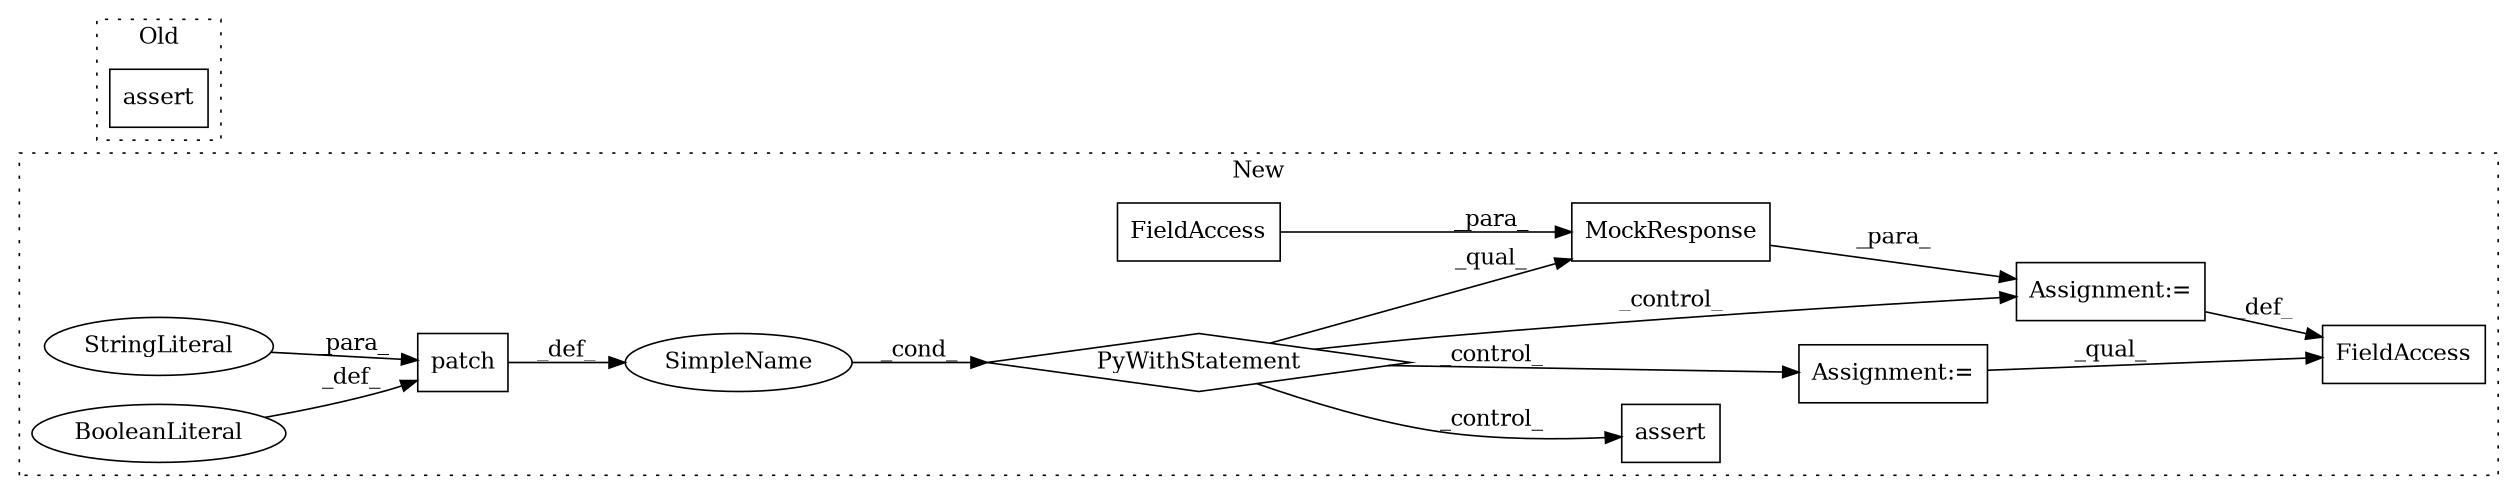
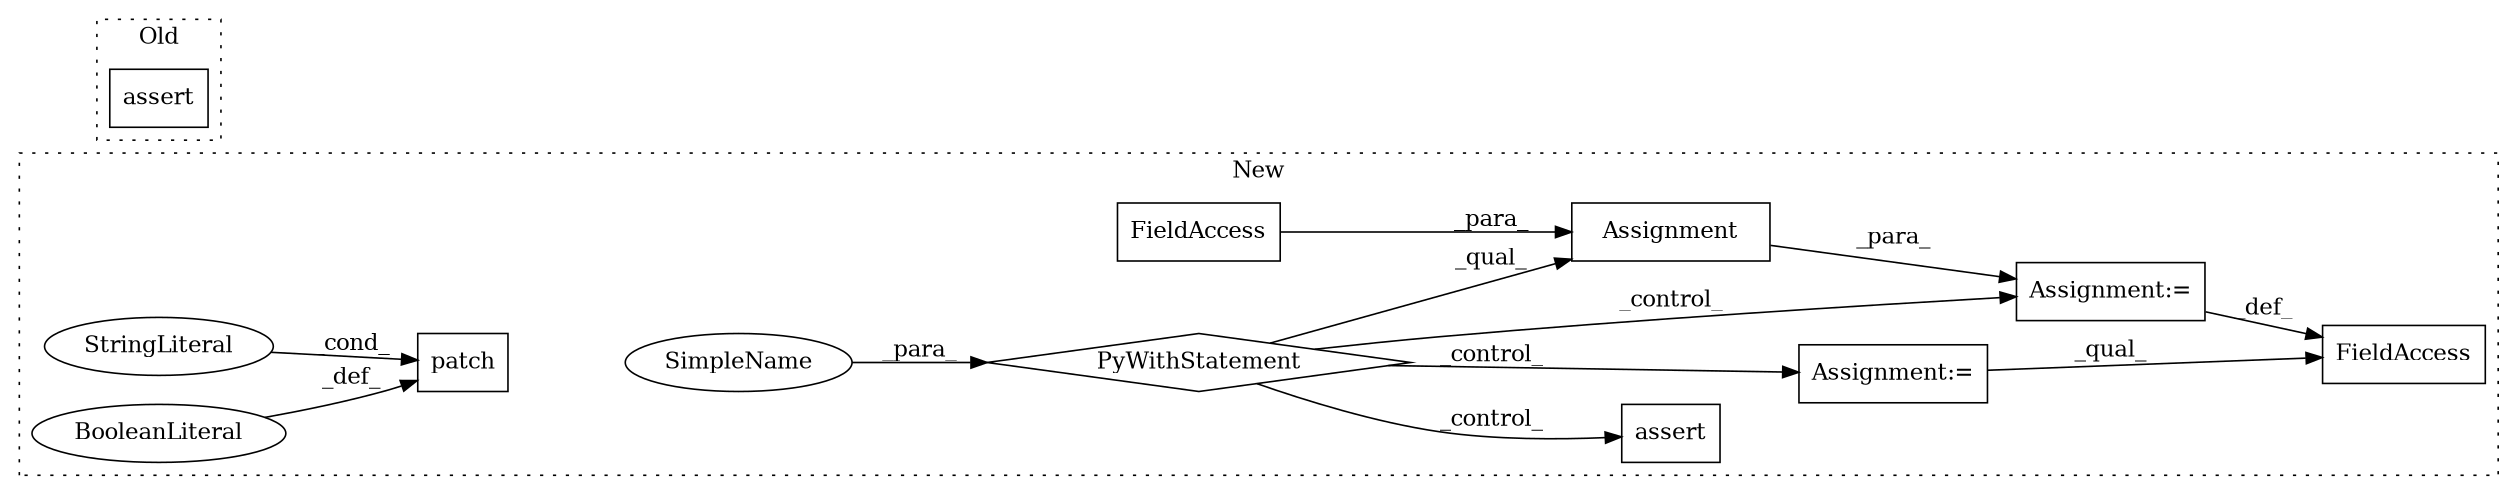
(1671, 232) -> (1671, 232)
(352, 344) -> (352, 344)
(919, 350) -> (919, 350)
(558, 362) -> none
